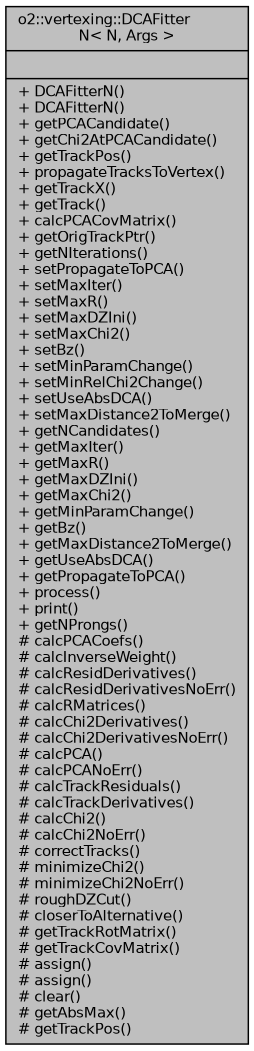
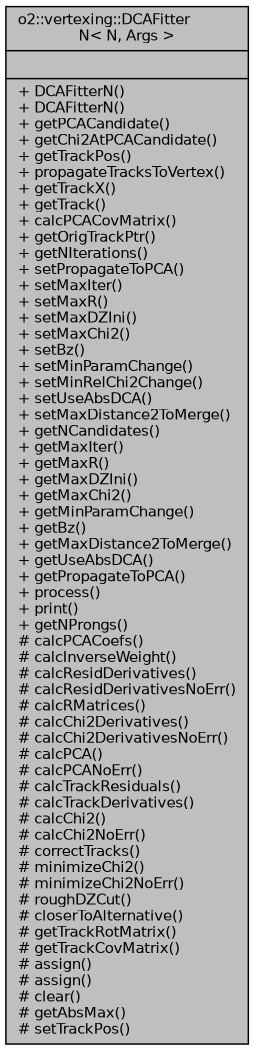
(75, 1029) -> (74, 1029)
